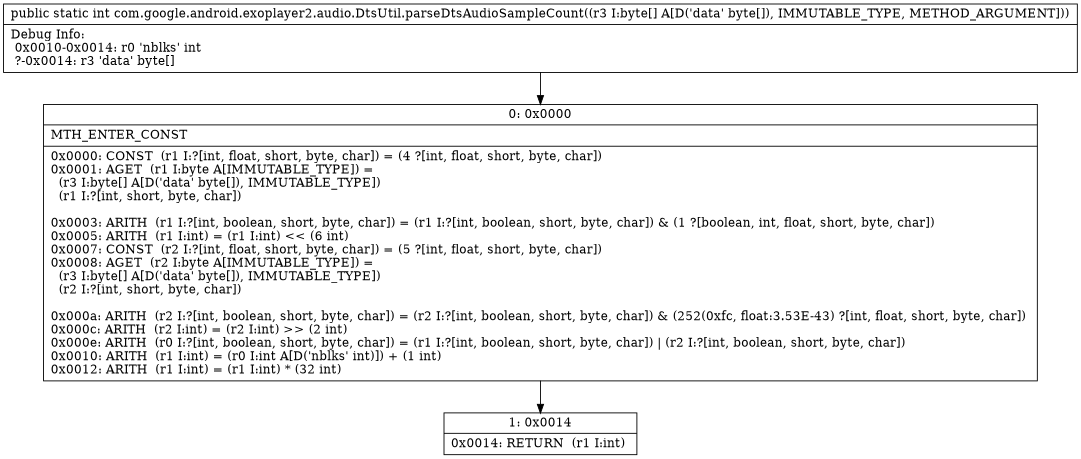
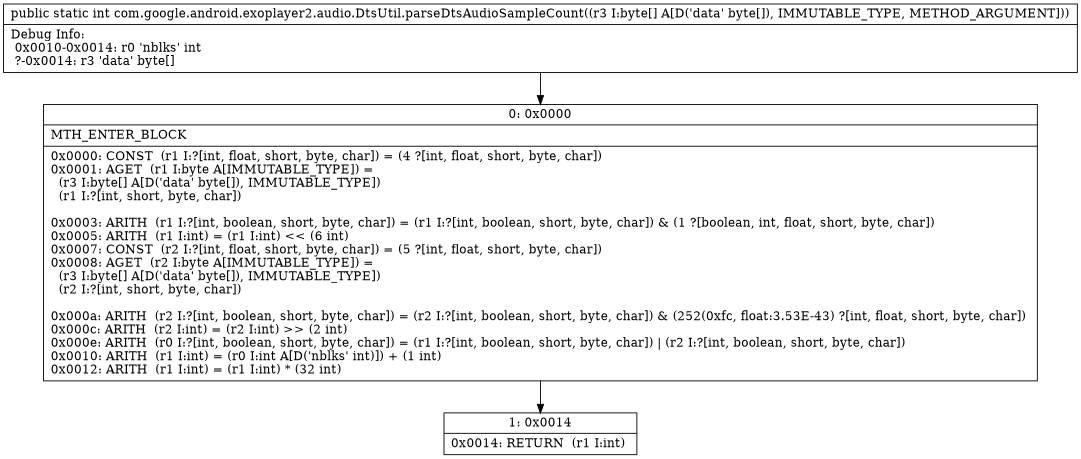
(119, 135) -> (119, 135)
